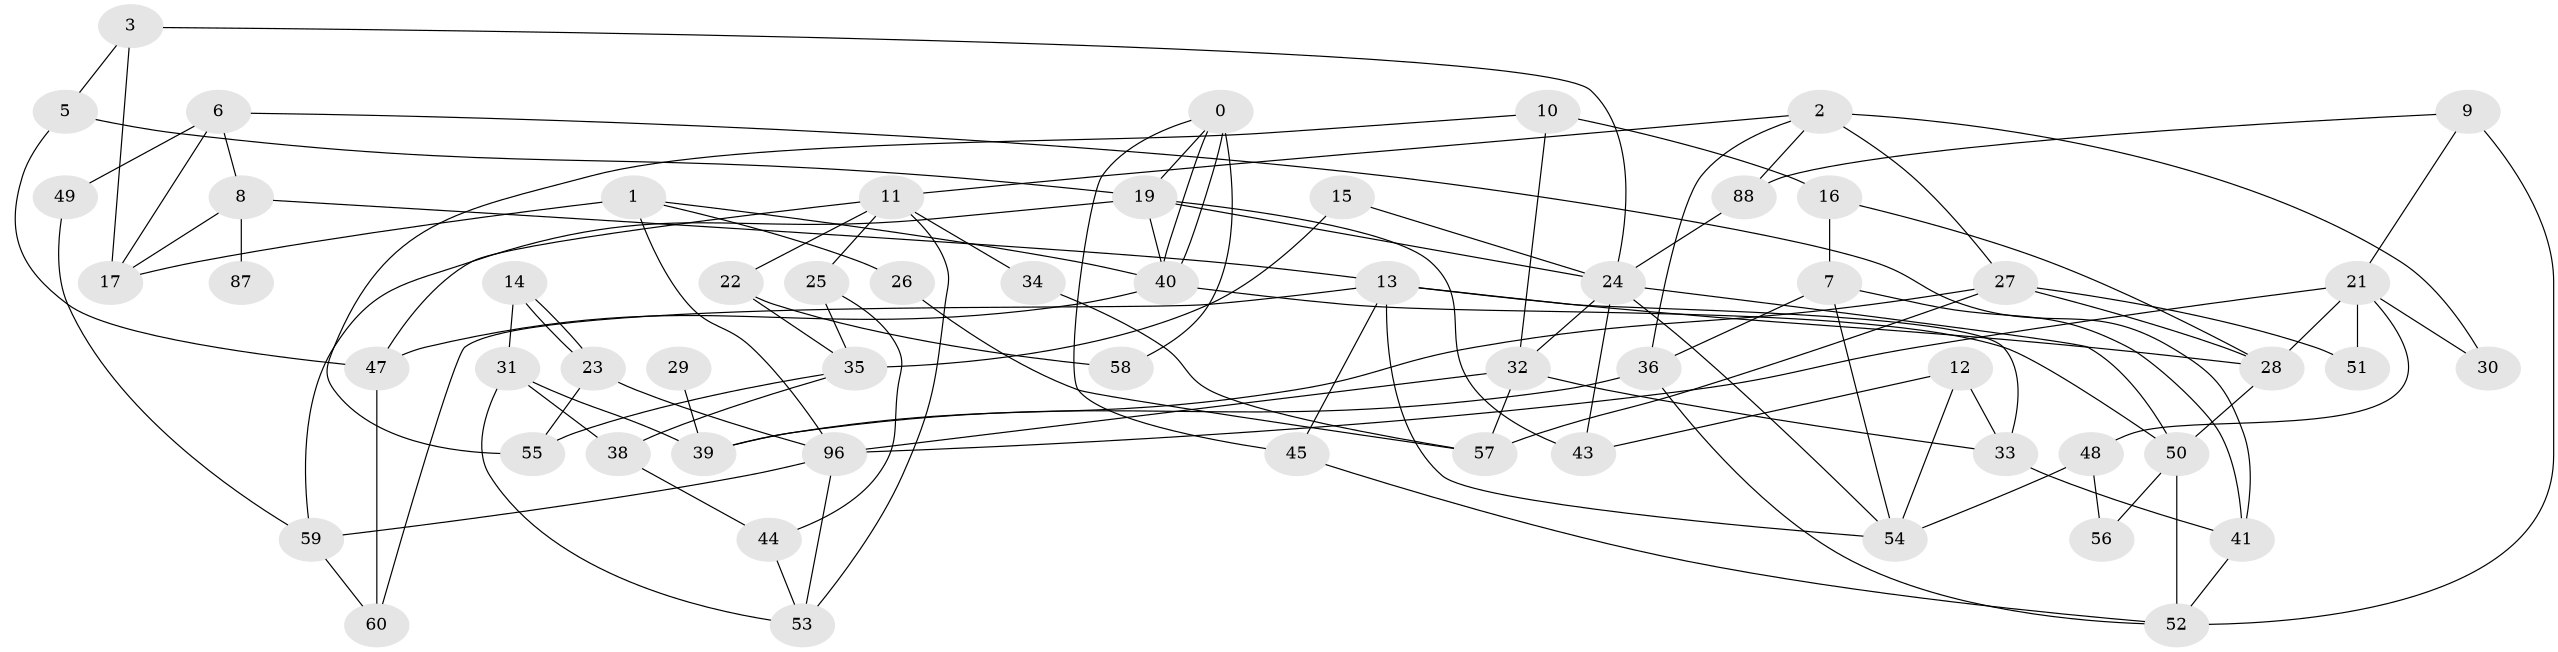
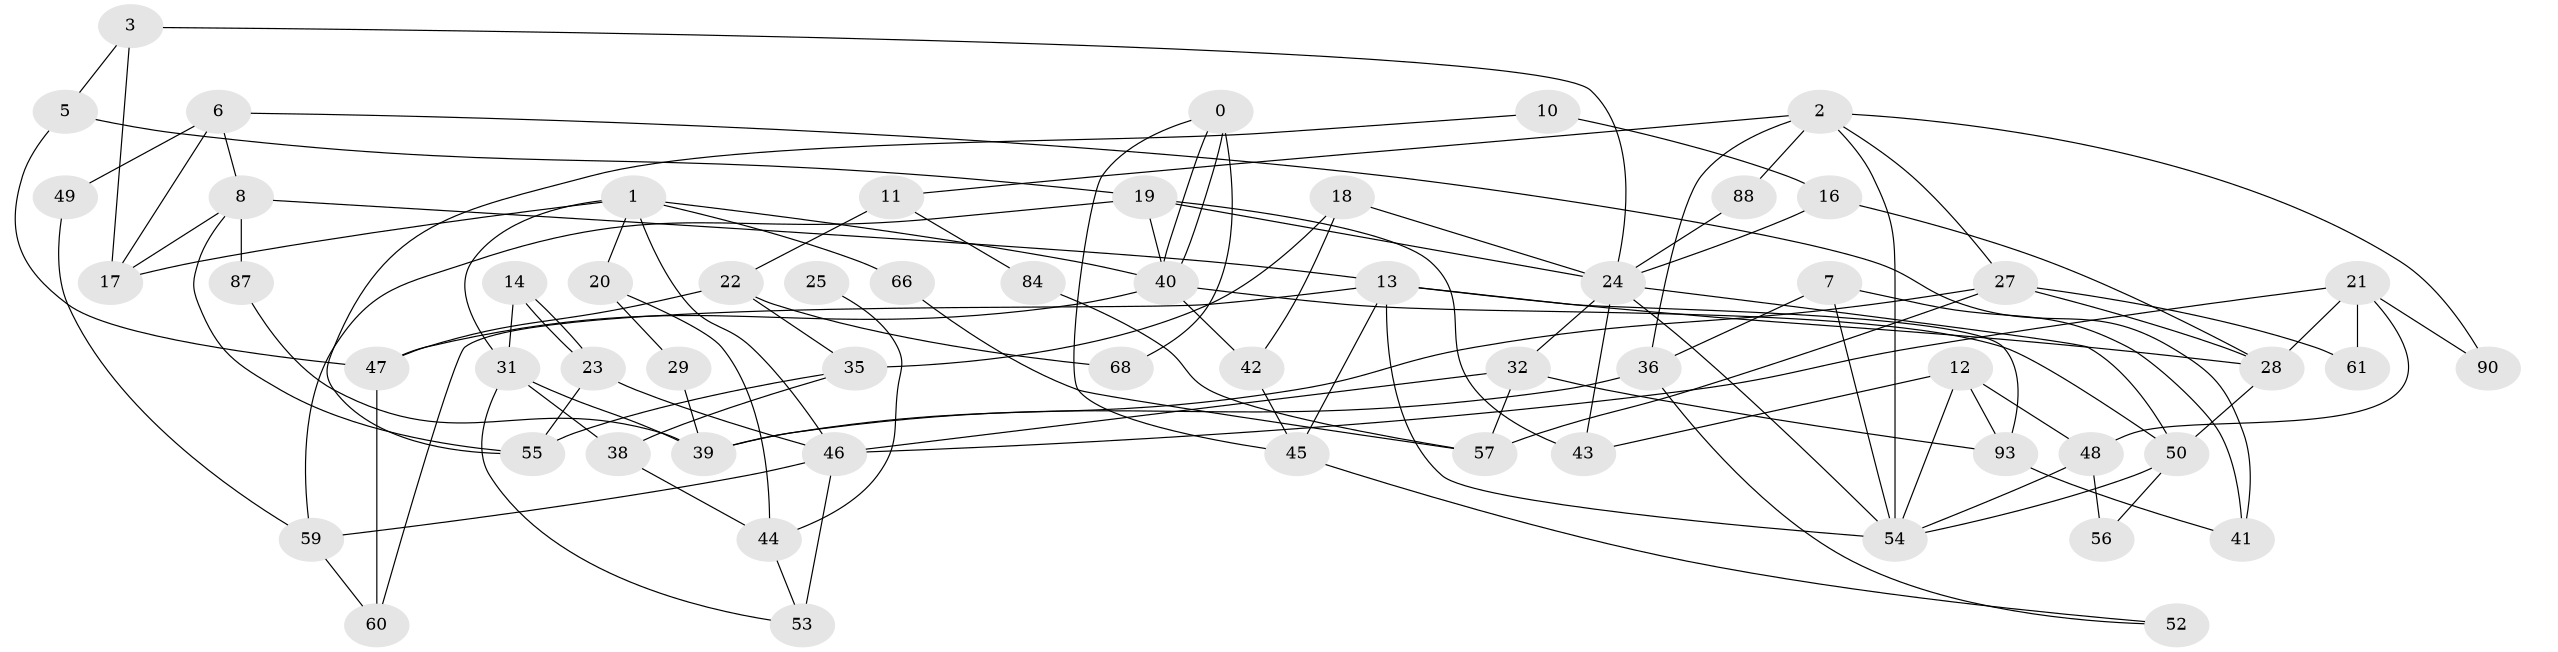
(2468, 112) -> none
(1188, 149) -> none
(1342, 197) -> (1342, 197)
(605, 235) -> (612, 311)
(1533, 240) -> none
(1830, 240) -> (1724, 243)
none -> (489, 243)
(851, 244) -> none
none -> (600, 283)
(902, 283) -> (902, 283)
(1033, 283) -> (1033, 283)
none -> (1895, 286)
(838, 330) -> none
(1121, 369) -> (1121, 369)
none -> (1252, 369)
(2357, 369) -> (2357, 369)
(2488, 369) -> (2488, 369)
none -> (286, 393)
(928, 408) -> none
none -> (2026, 411)
none -> (445, 422)
(835, 454) -> (835, 454)
(2006, 454) -> (2006, 454)
(2177, 540) -> (2040, 505)
(2209, 583) -> none
